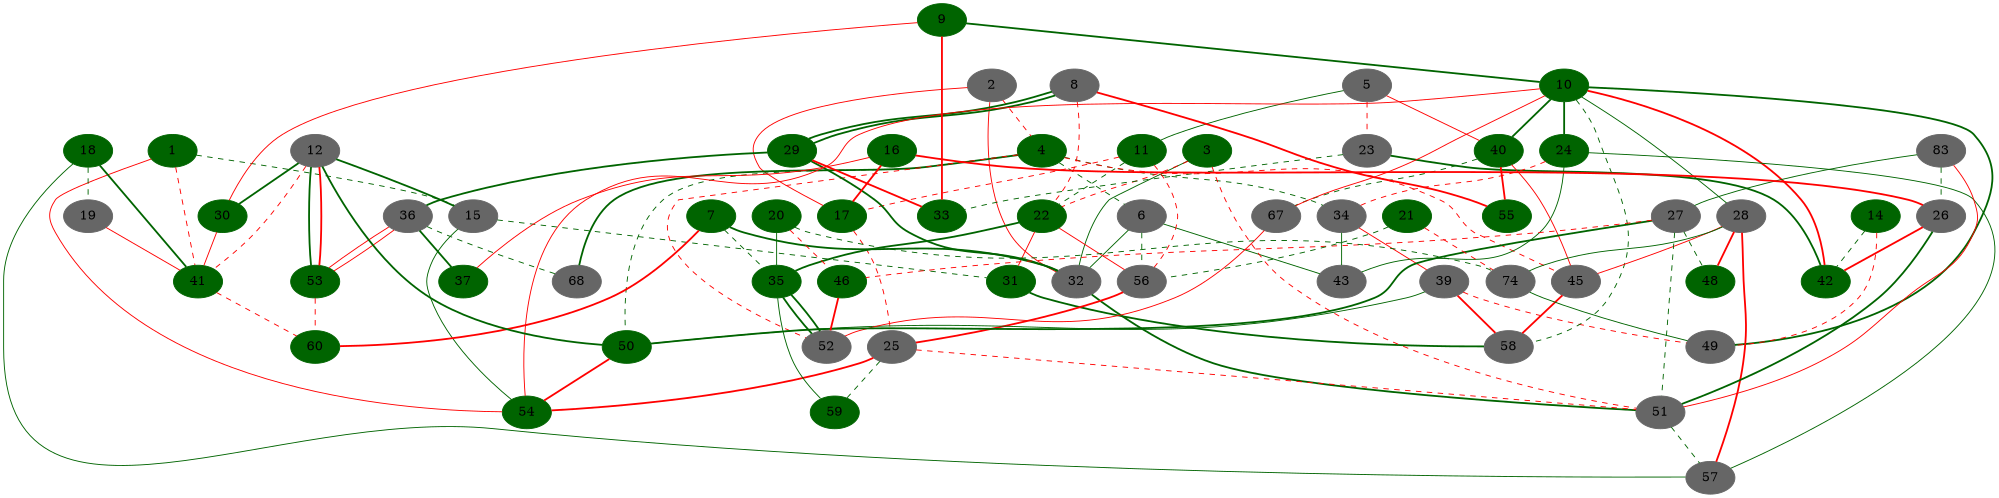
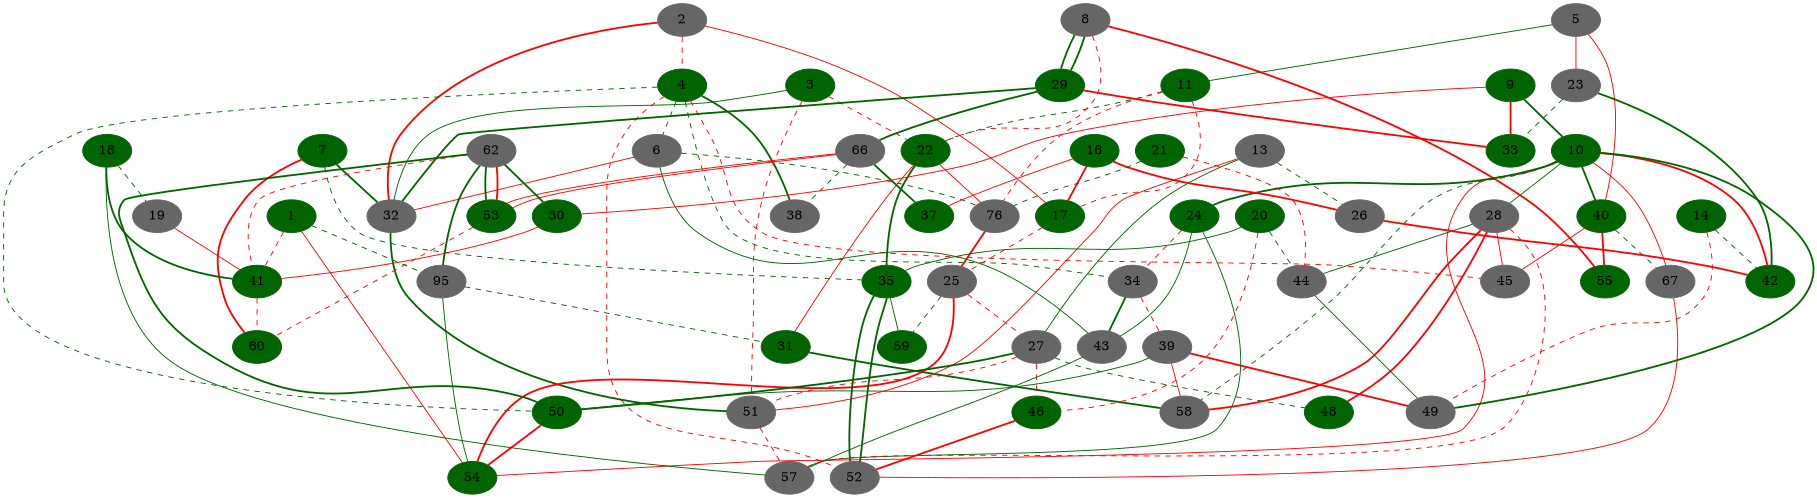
(1367, 118) -> (1576, 53)
(315, 151) -> (491, 151)
(1941, 151) -> (1260, 151)
(994, 195) -> (487, 68)
(408, 216) -> (860, 151)
(473, 216) -> (441, 282)
(1376, 238) -> (1147, 309)
(1112, 246) -> (535, 181)
(1342, 251) -> (1117, 314)
(577, 282) -> (795, 216)
(1142, 282) -> (995, 216)
(1511, 282) -> (1302, 282)
(1546, 311) -> (1370, 359)
(1476, 314) -> (1174, 374)
(1668, 314) -> (894, 380)
(1568, 322) -> (1299, 380)
(1822, 338) -> none
(1744, 355) -> (1266, 455)
(1240, 377) -> (994, 314)
none -> (946, 412)
(1685, 445) -> (768, 441)
